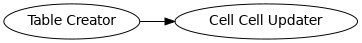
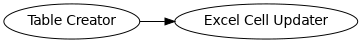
(266, 21) -> (266, 21)
